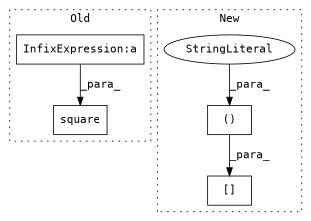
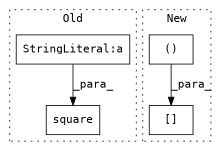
(80, 49) -> (73, 49)
(230, 49) -> none
